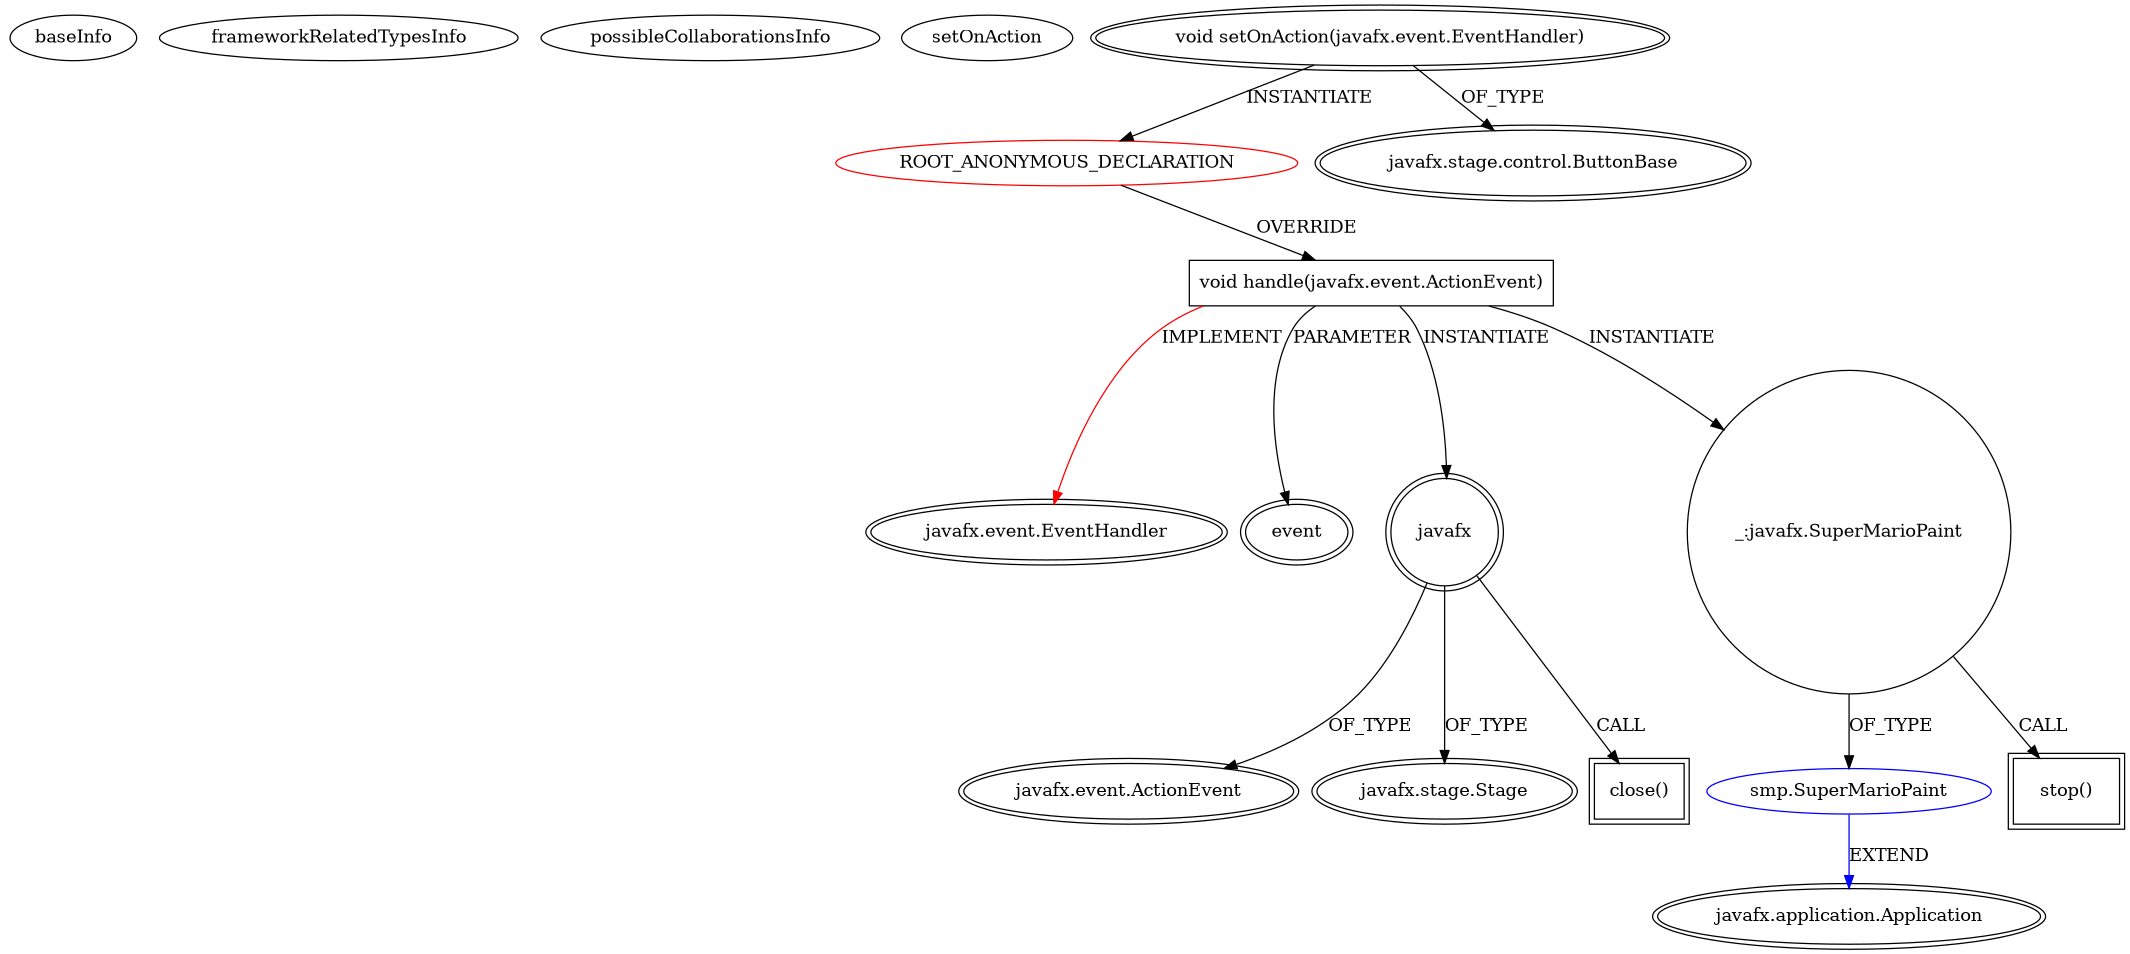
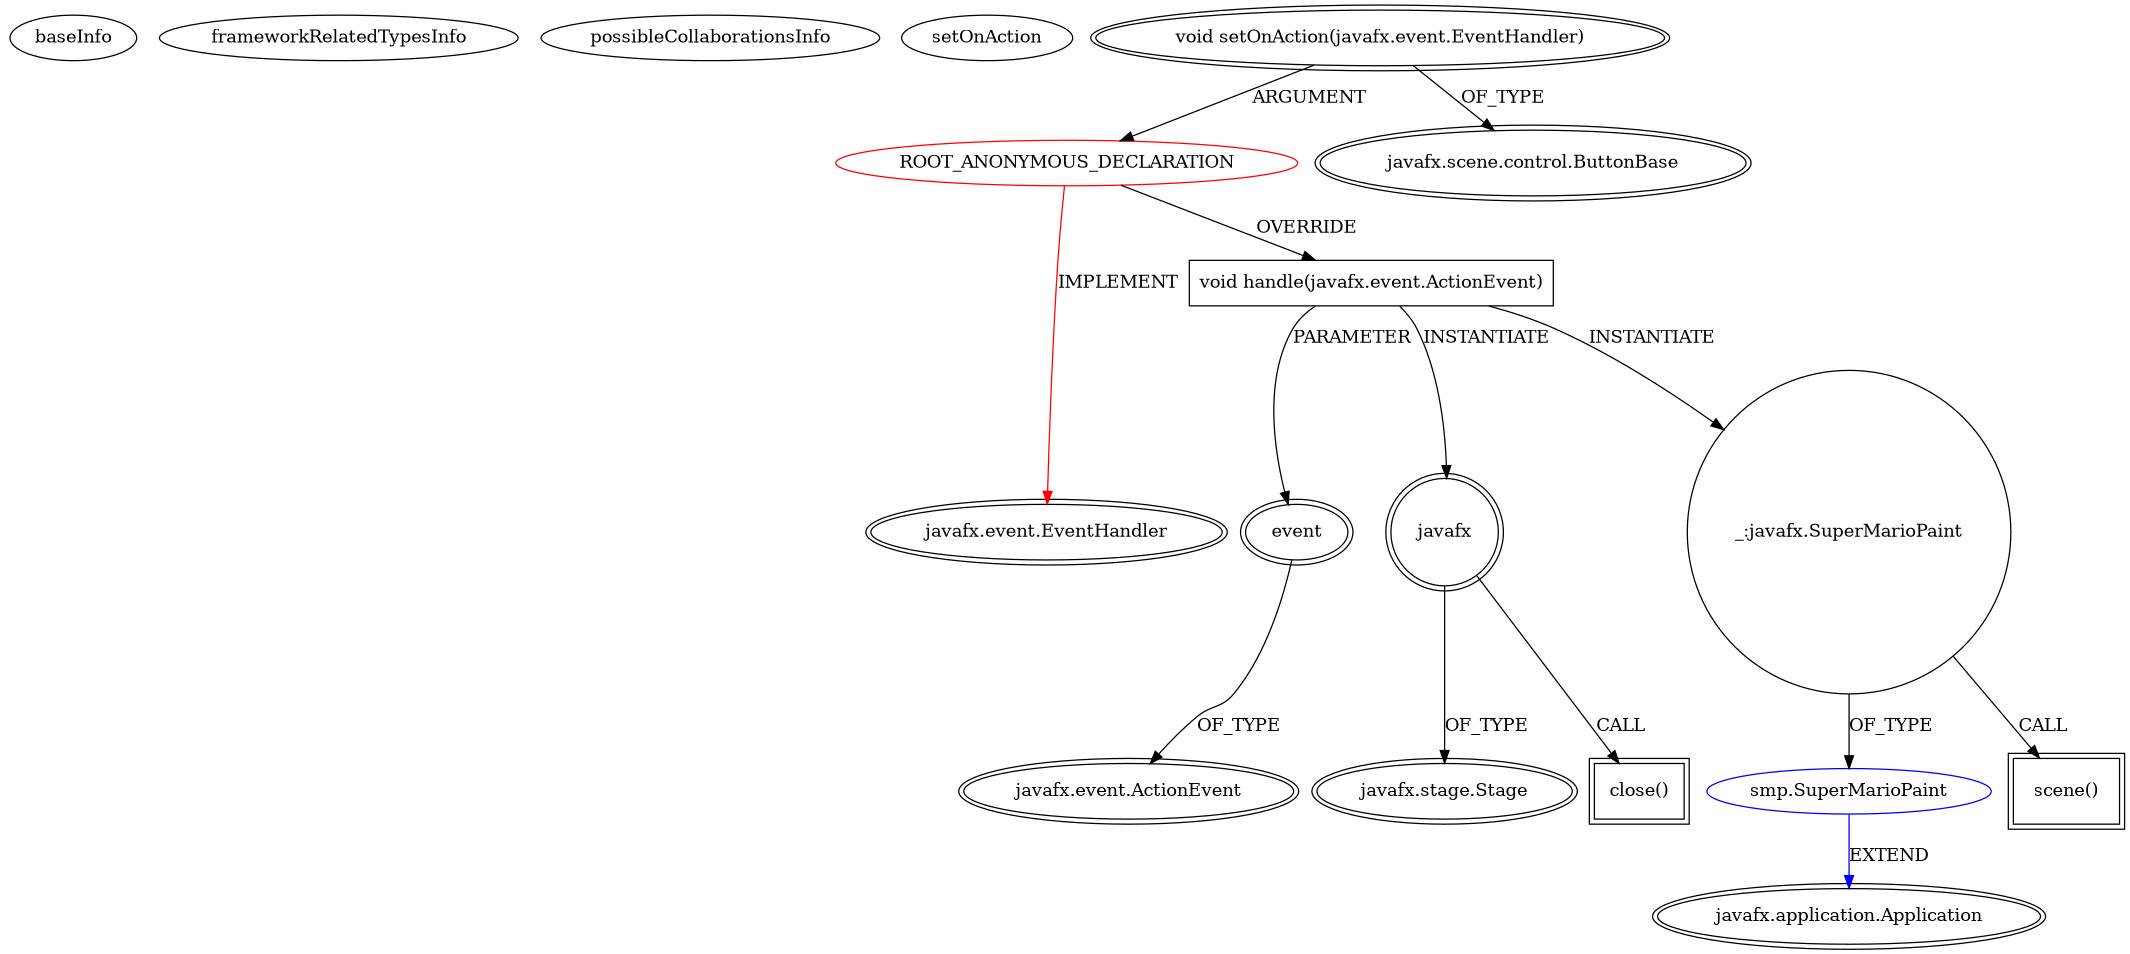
(1309, 98) -> (1309, 98)
(1533, 163) -> (1533, 163)
(1111, 382) -> (1053, 338)
(1355, 698) -> (1248, 673)
(2066, 791) -> (2066, 791)
